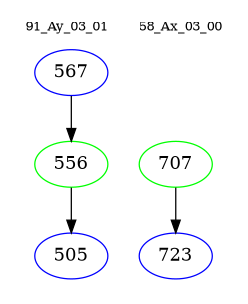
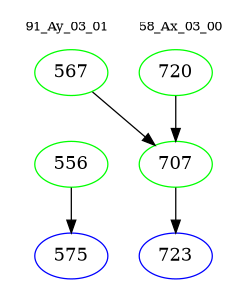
(71, 73) -> (71, 73)
none -> (176, 73)
(71, 112) -> (110, 107)
(71, 256) -> (71, 256)
